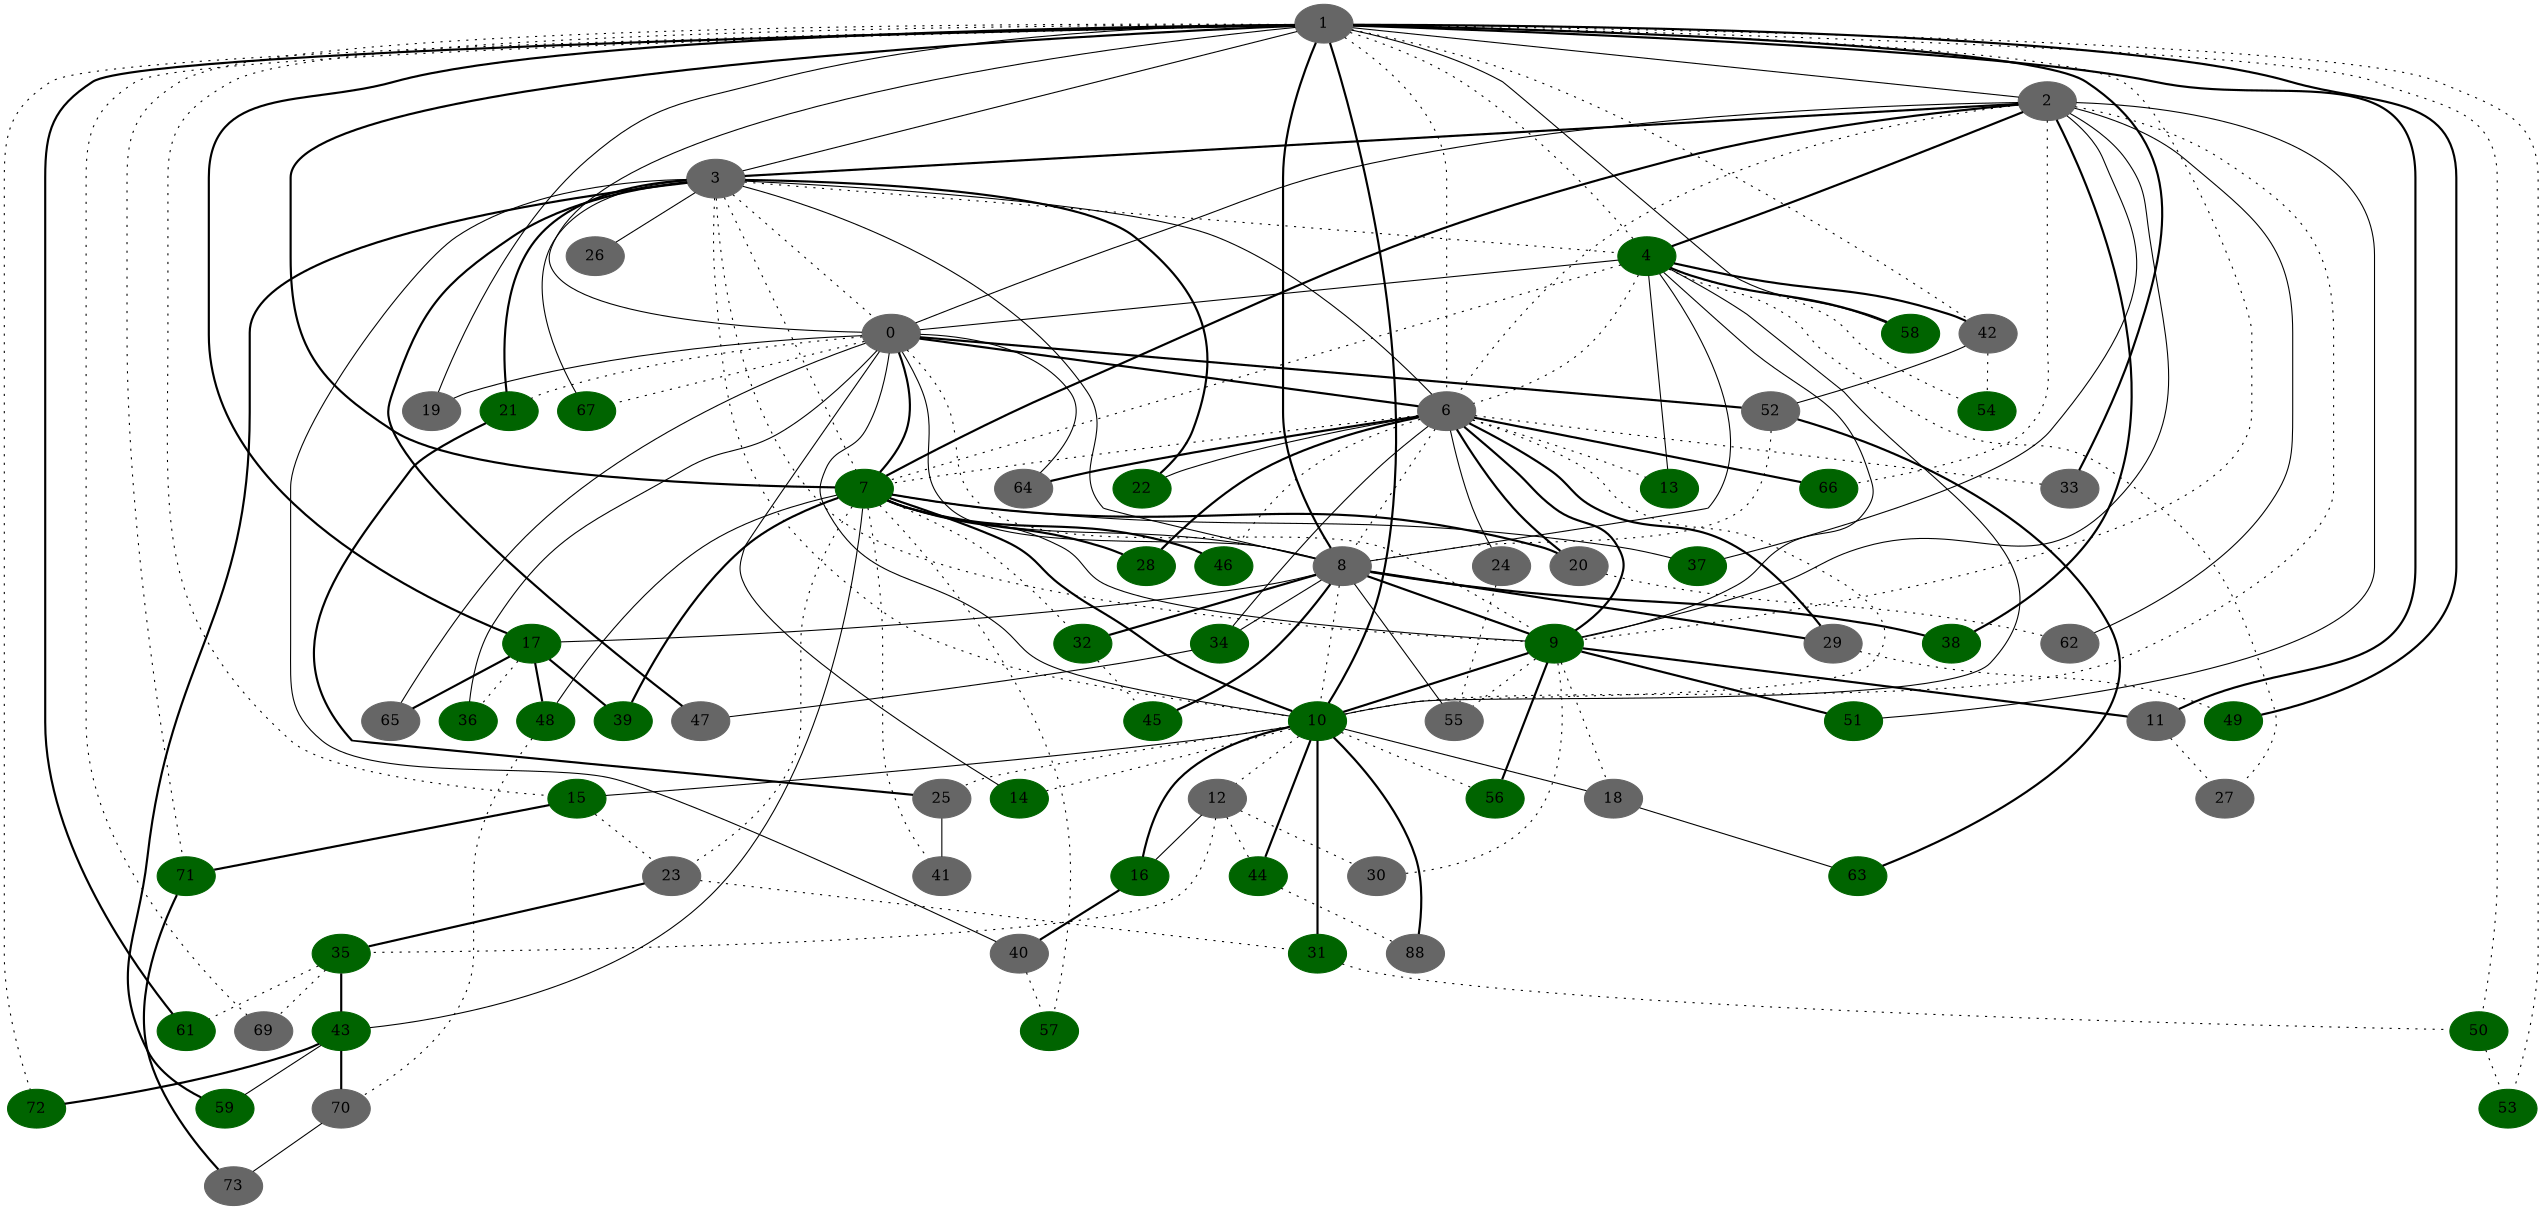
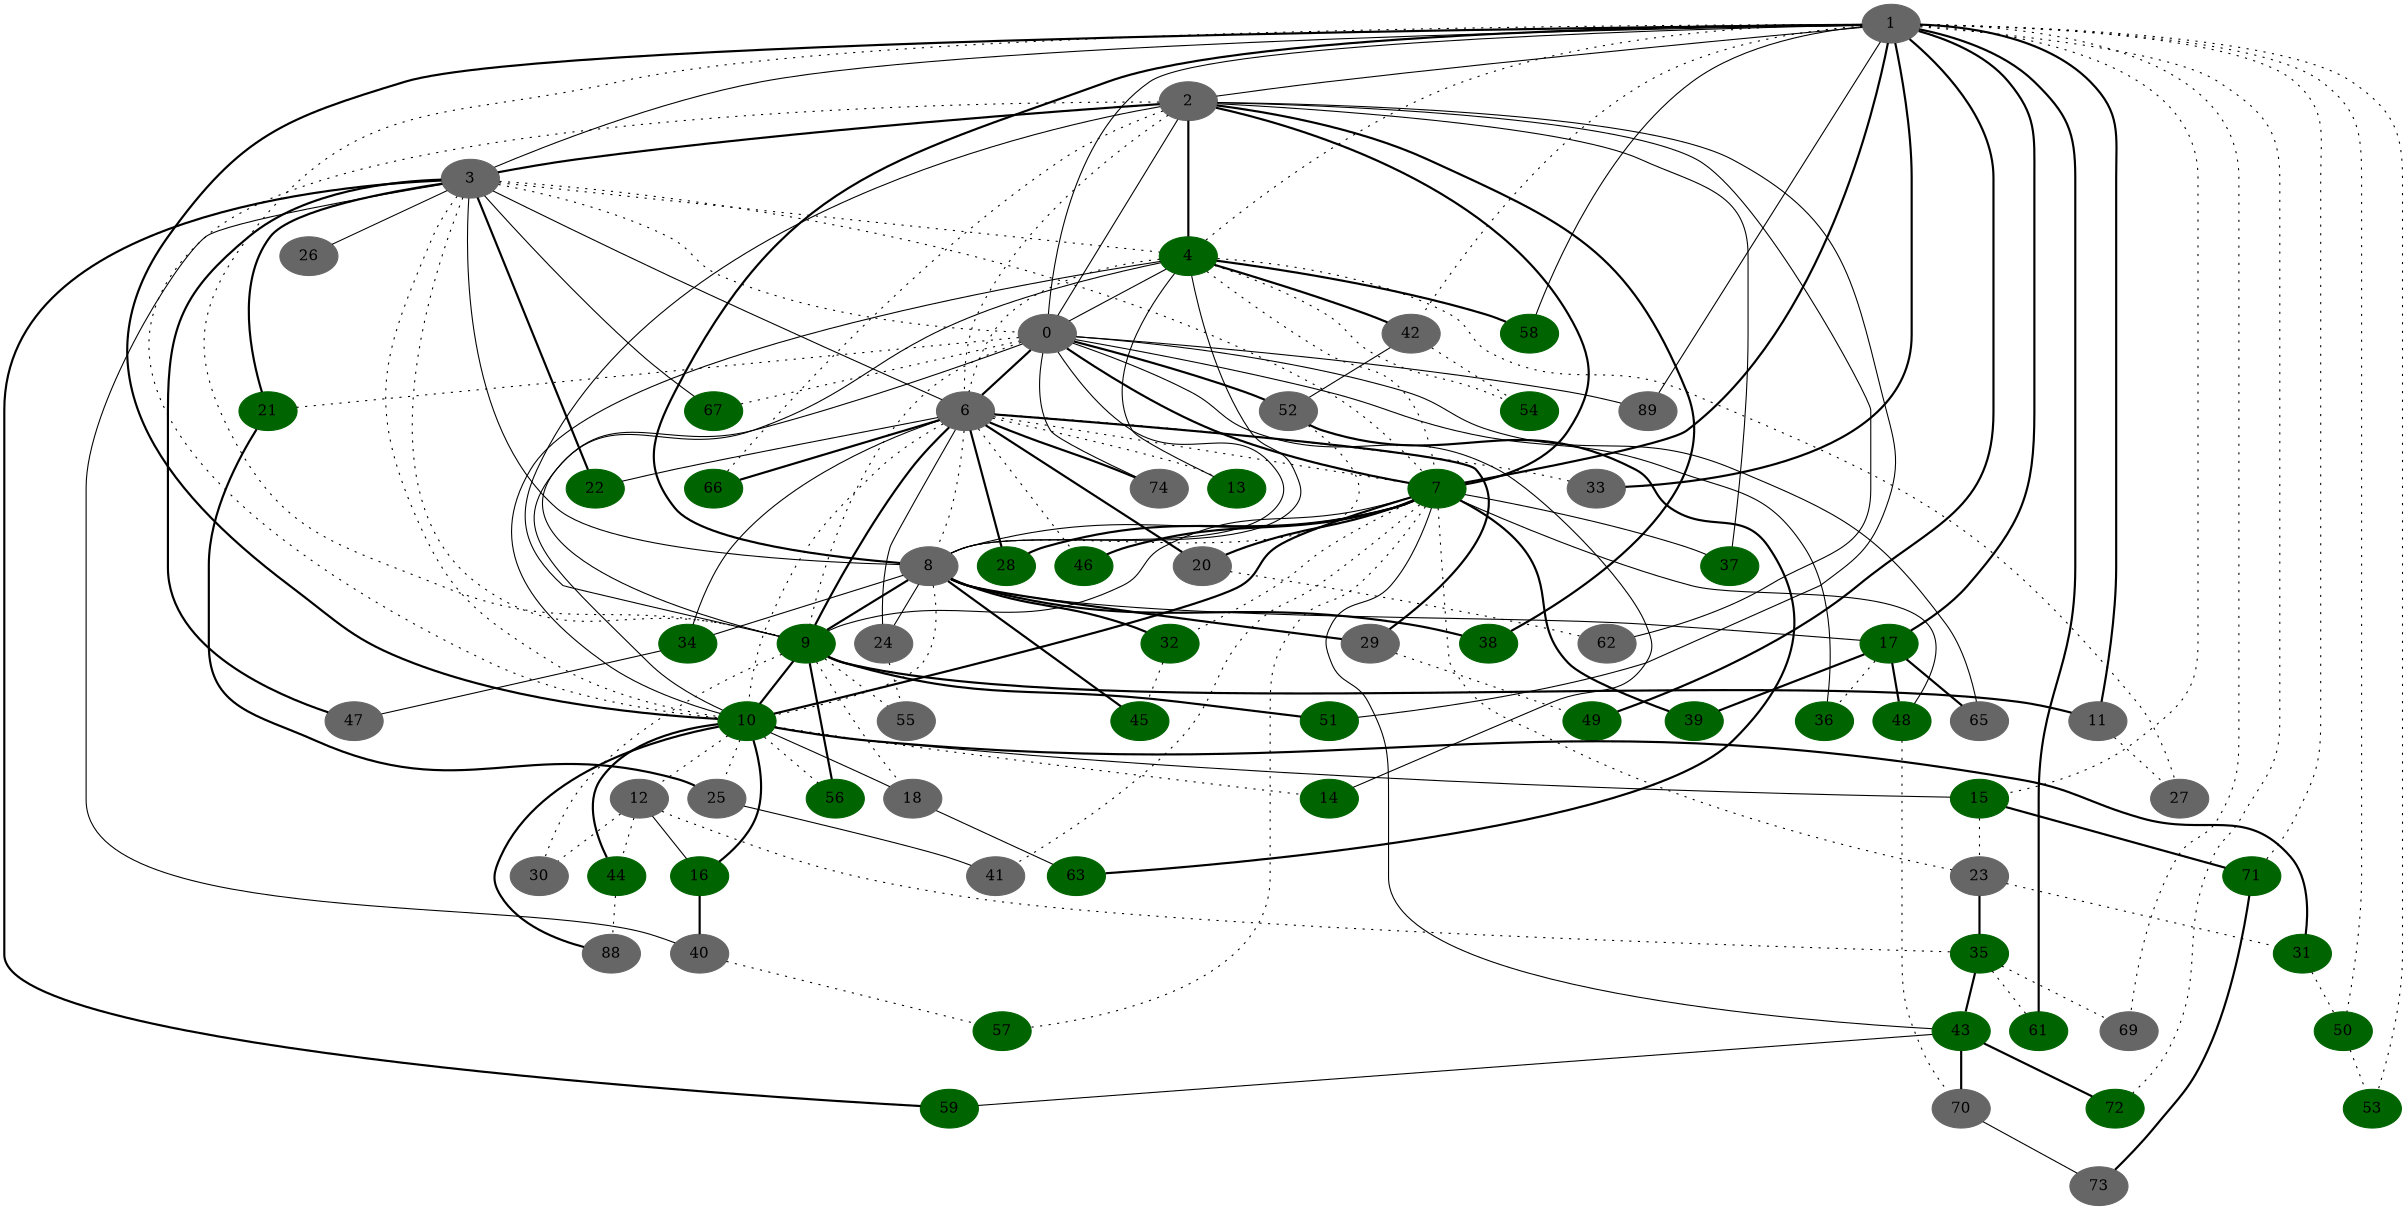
(1447, 195) -> none
(432, 411) -> (1648, 411)
(1024, 489) -> (1159, 489)
(1398, 644) -> (906, 605)
